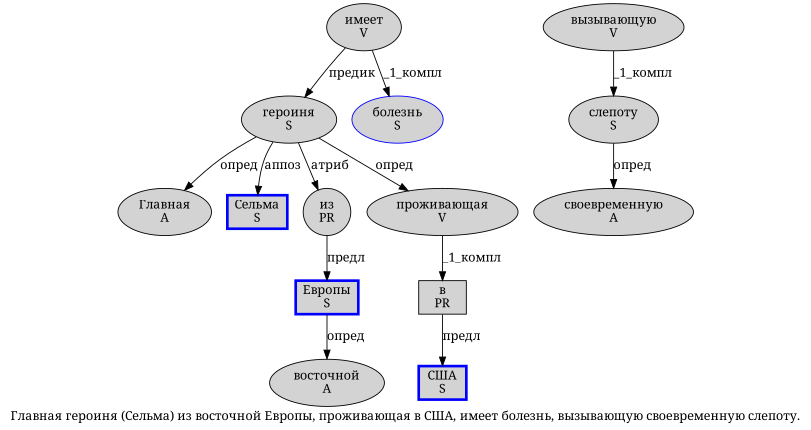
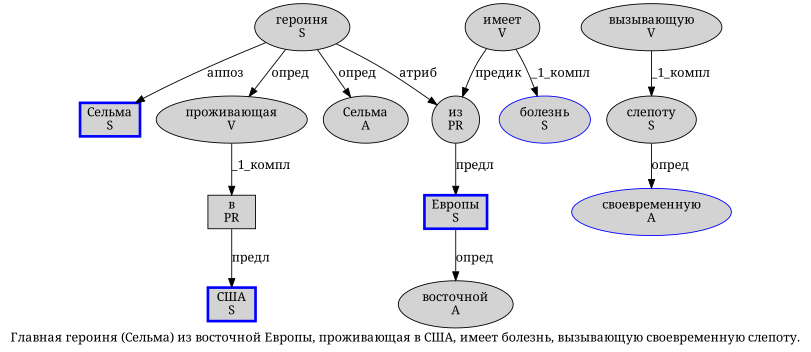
(327, 69) -> (475, 68)
(165, 212) -> (366, 120)
(614, 212) -> (652, 212)
